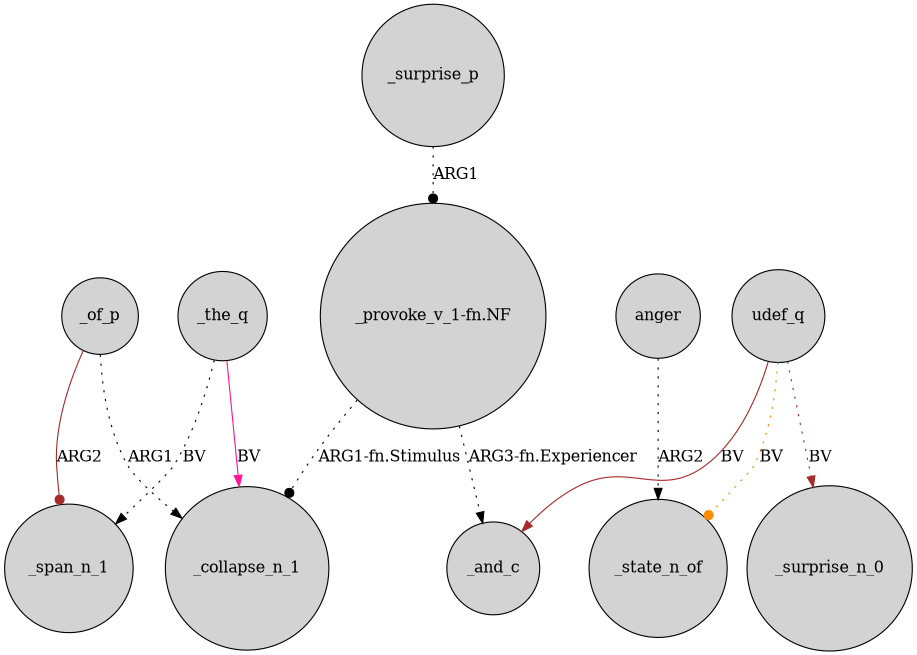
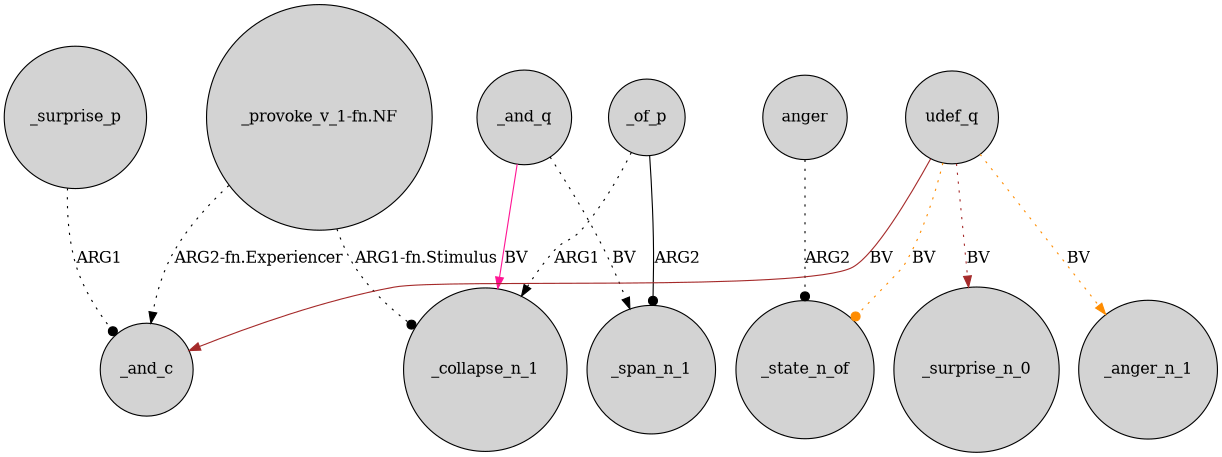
(433, 170) -> (75, 262)
(223, 316) -> (524, 117)
none -> (1148, 370)
(60, 421) -> (653, 226)
(658, 423) -> (805, 226)
(553, 457) -> (259, 259)
